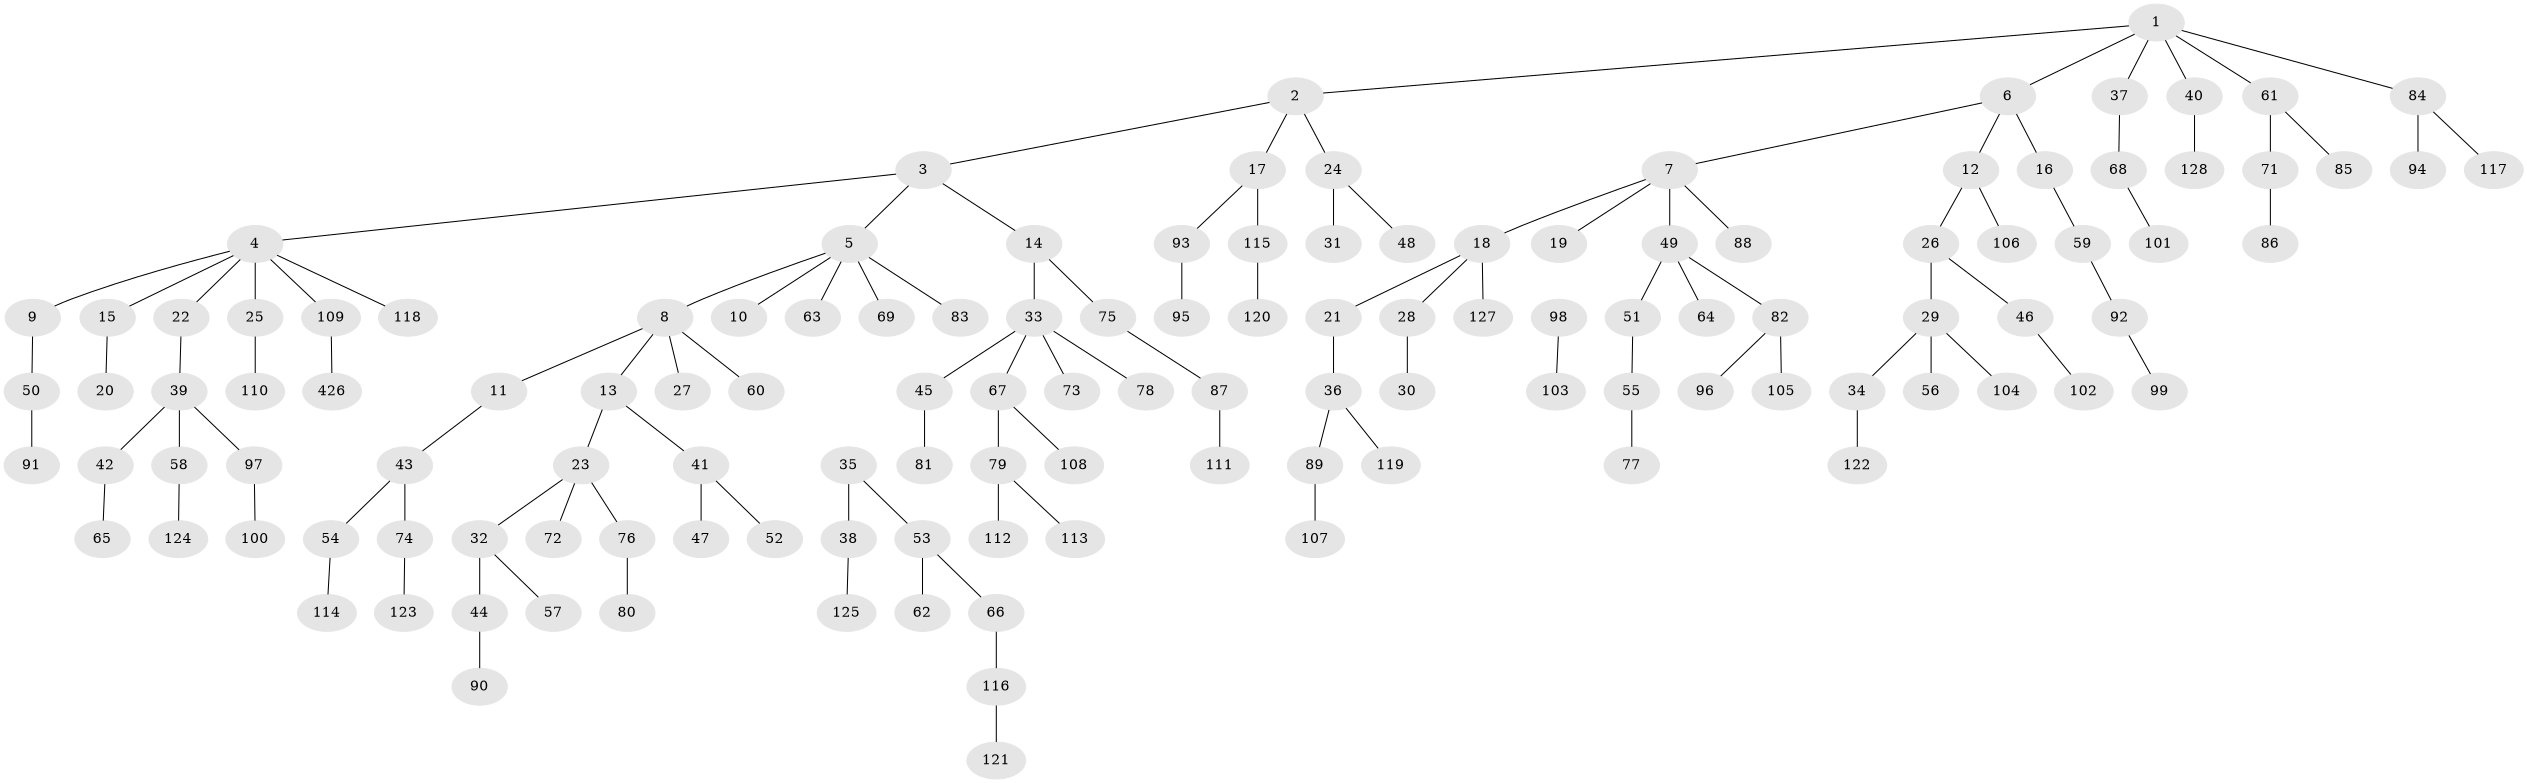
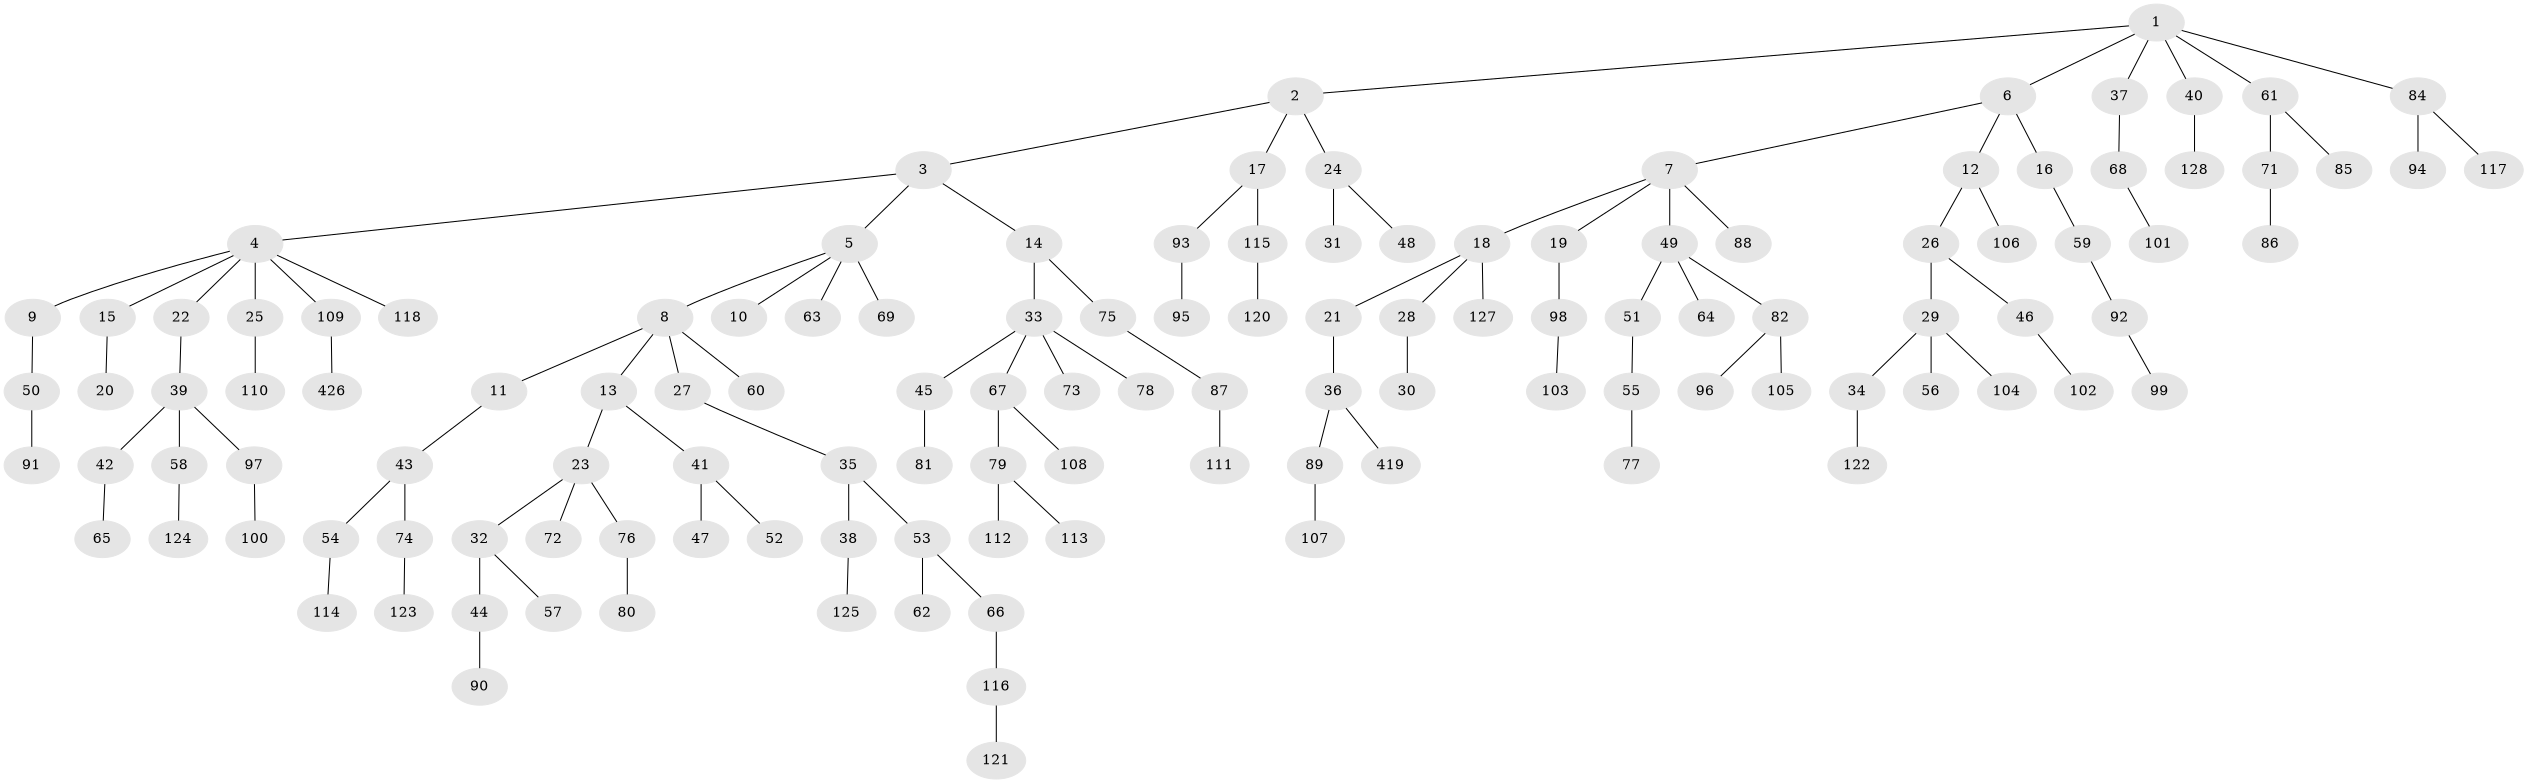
none -> (1559, 281)
(960, 318) -> none
none -> (765, 430)
(1391, 465) -> (1391, 465)
